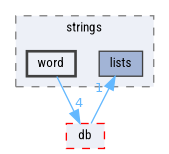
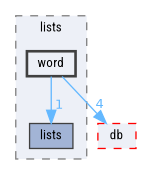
(85, 28) -> (51, 28)
(100, 106) -> (51, 93)
